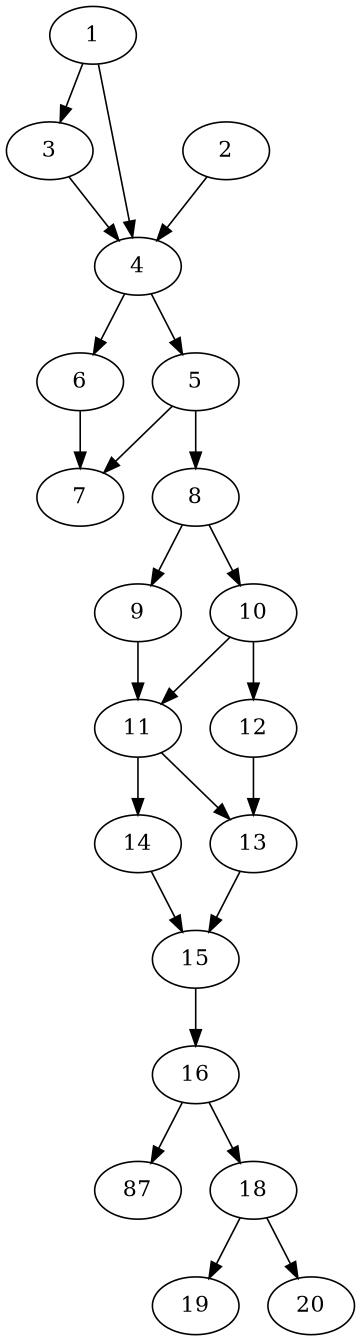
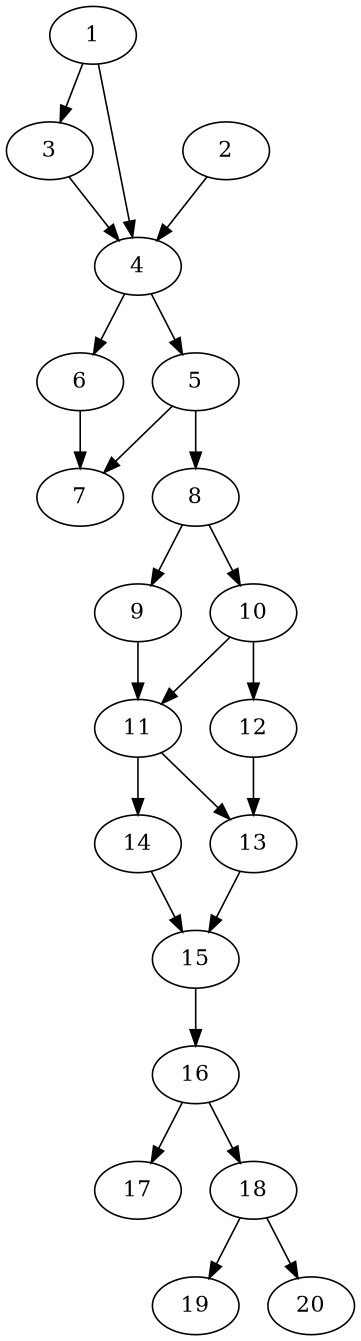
(138, 1190) -> (138, 1190)
